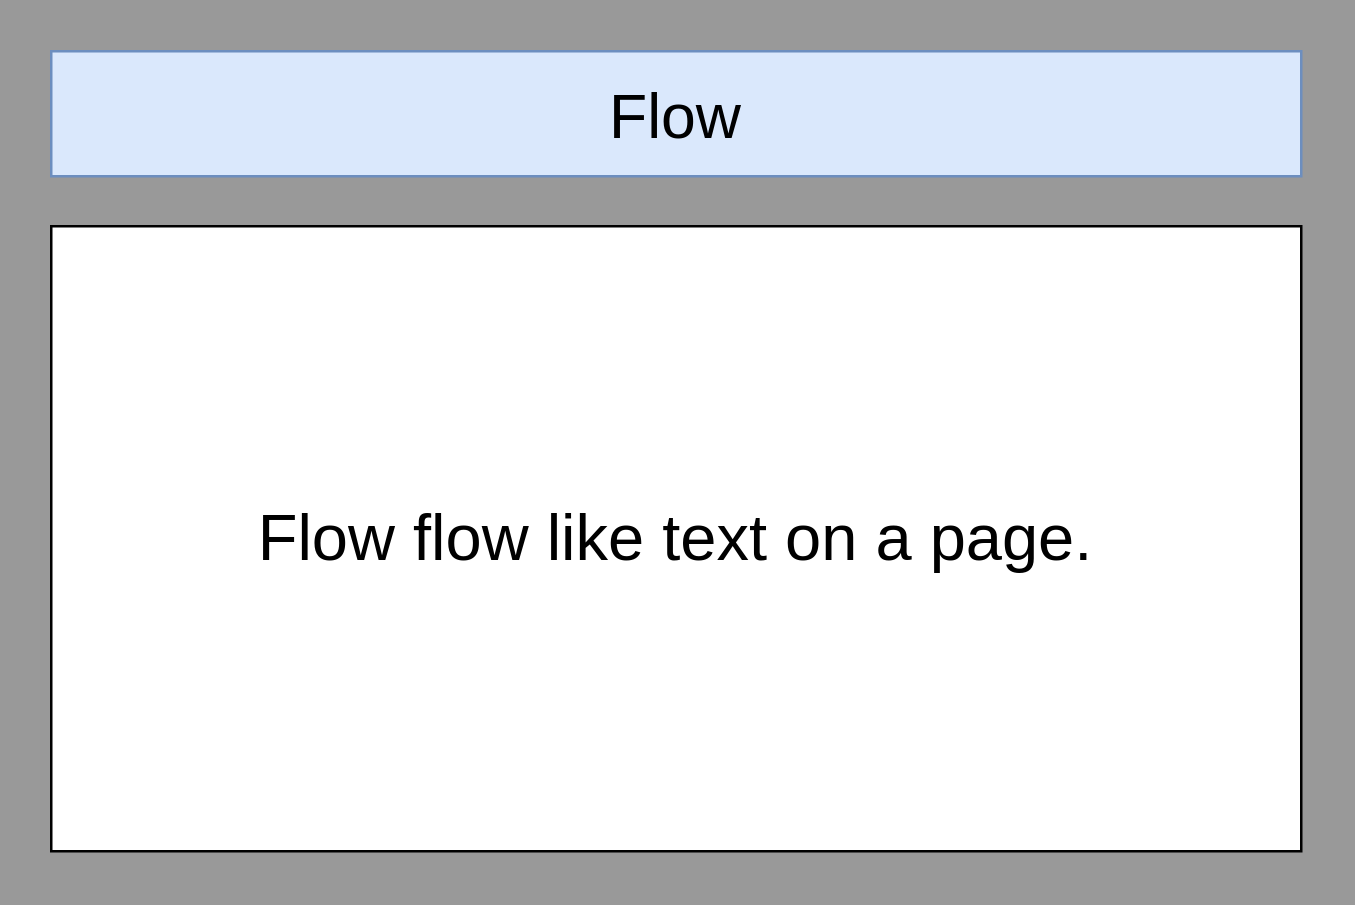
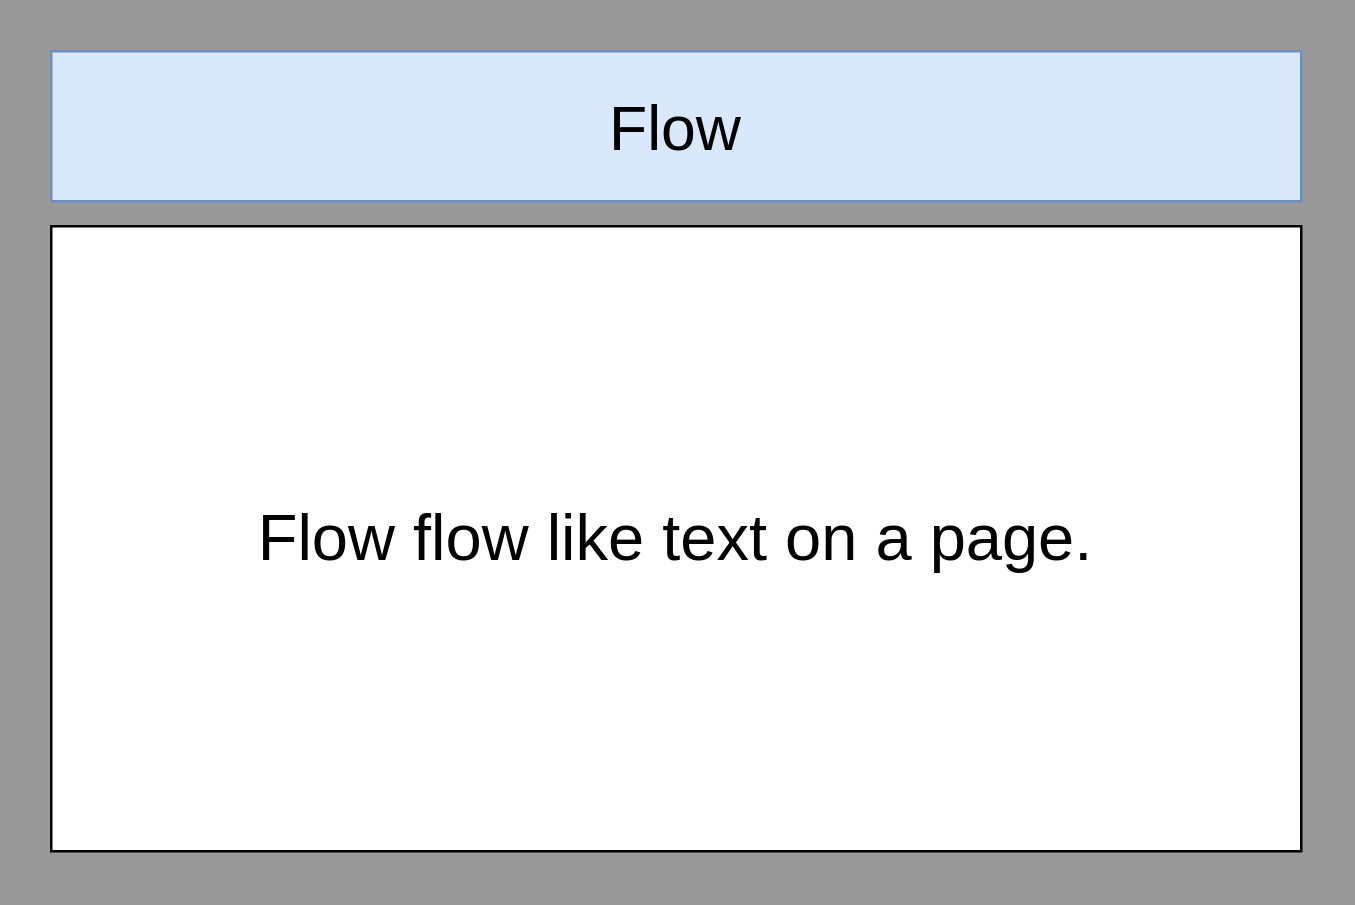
(676, 114) -> (676, 126)
